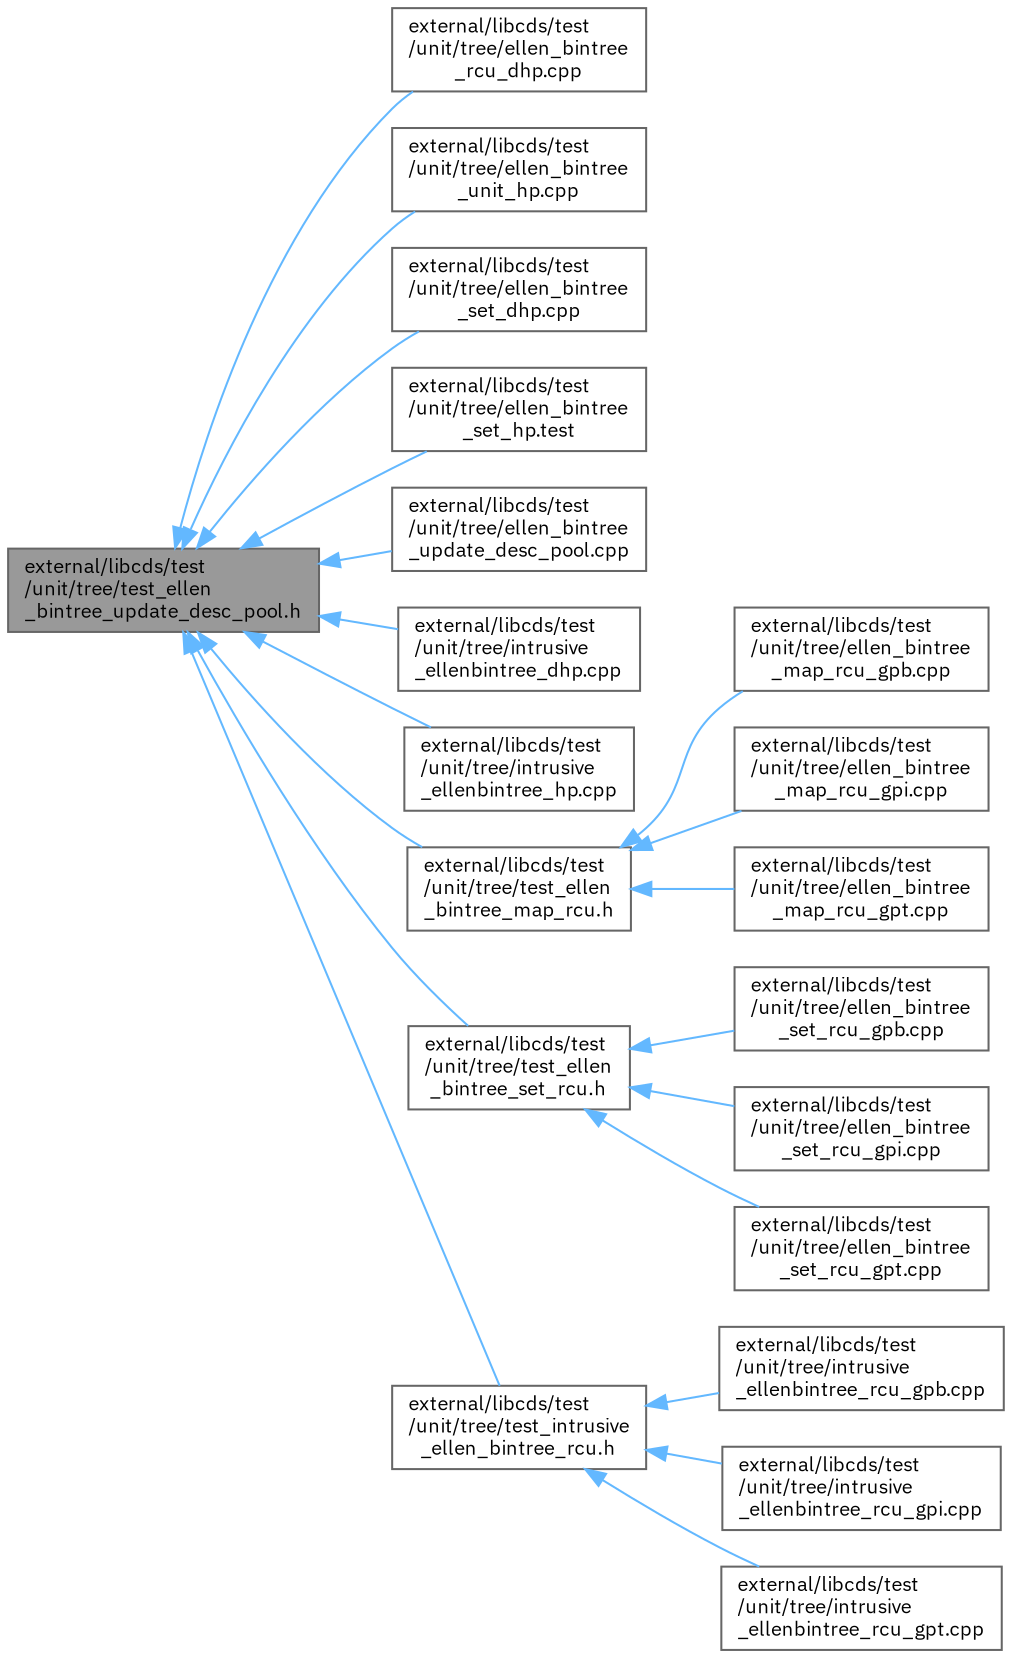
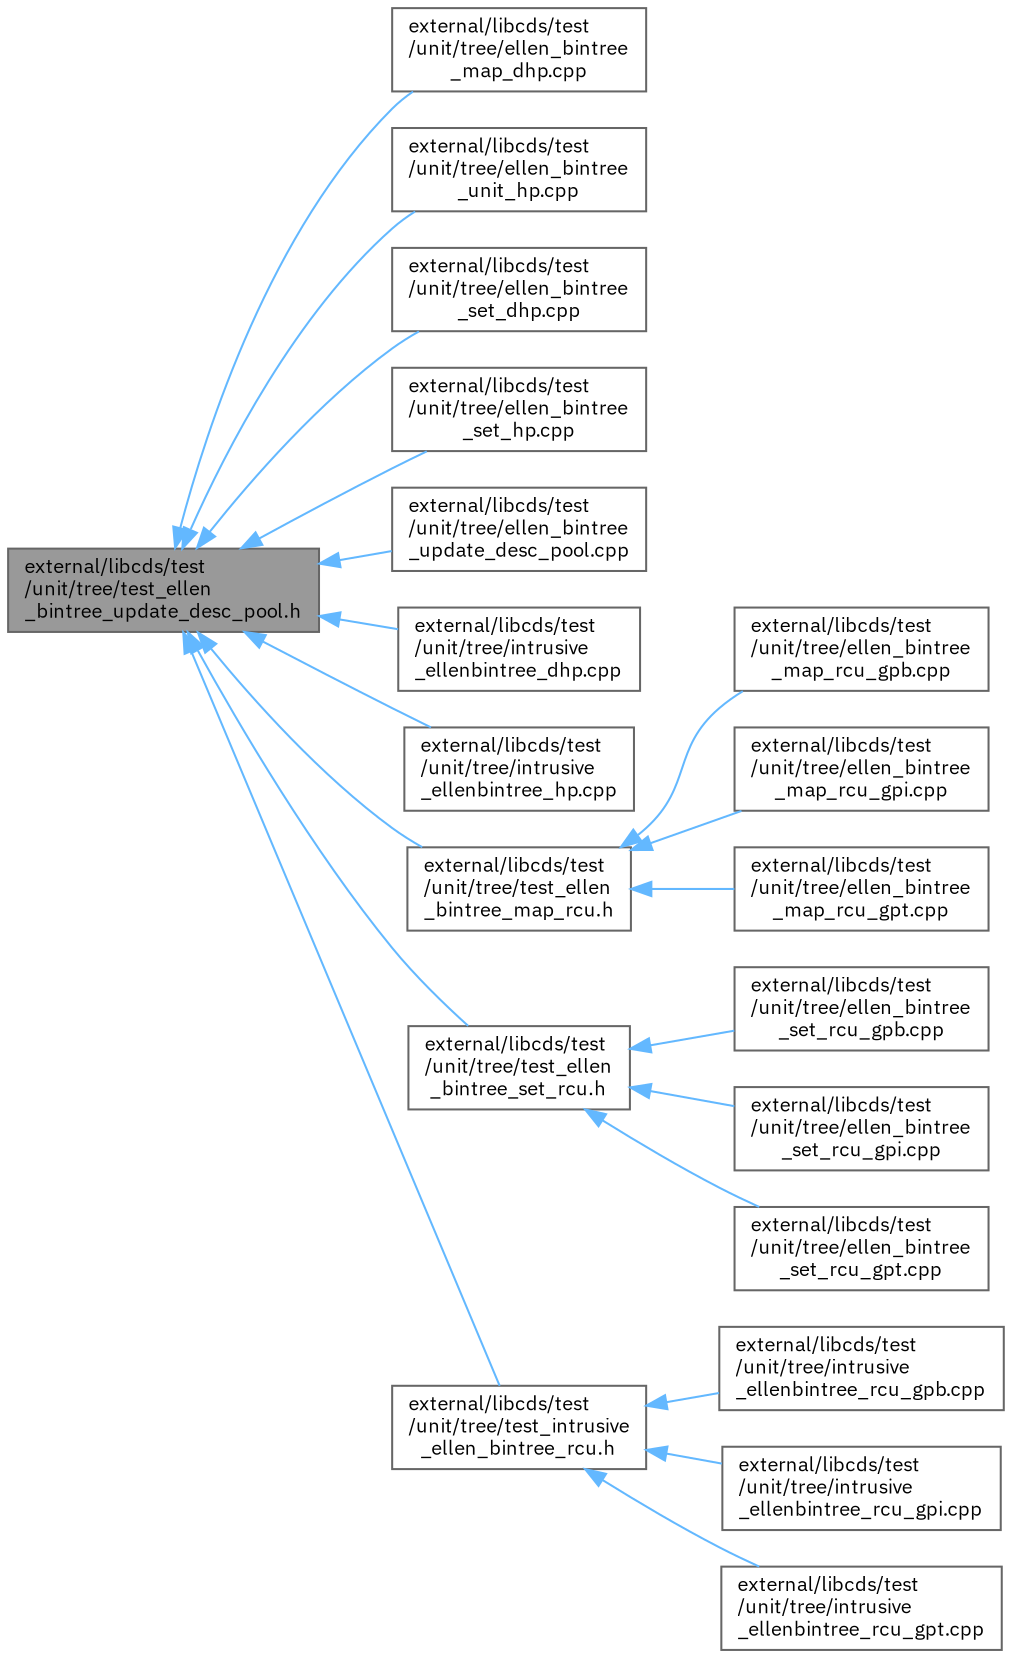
(519, 50) -> (519, 50)
(519, 409) -> (519, 409)
